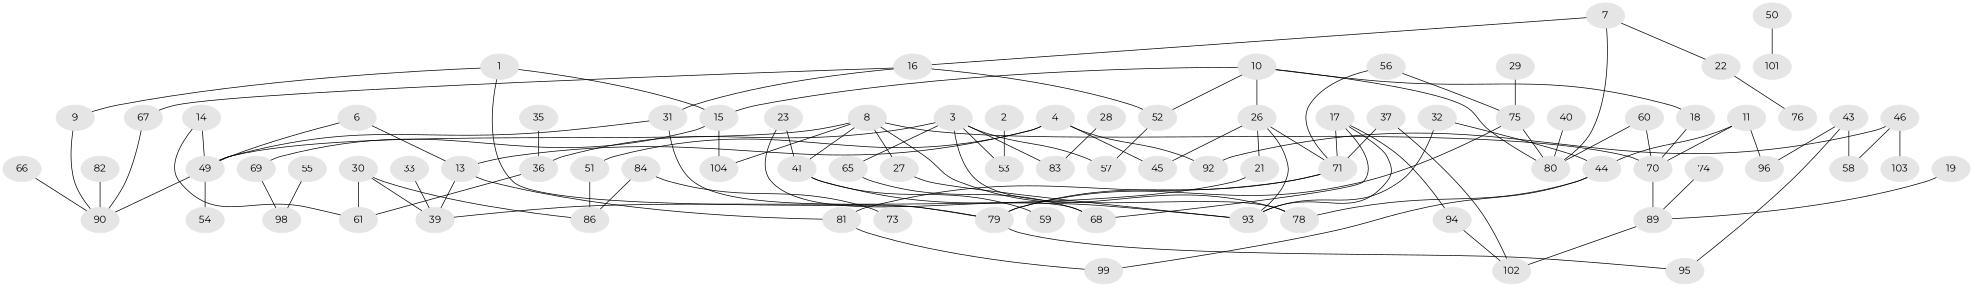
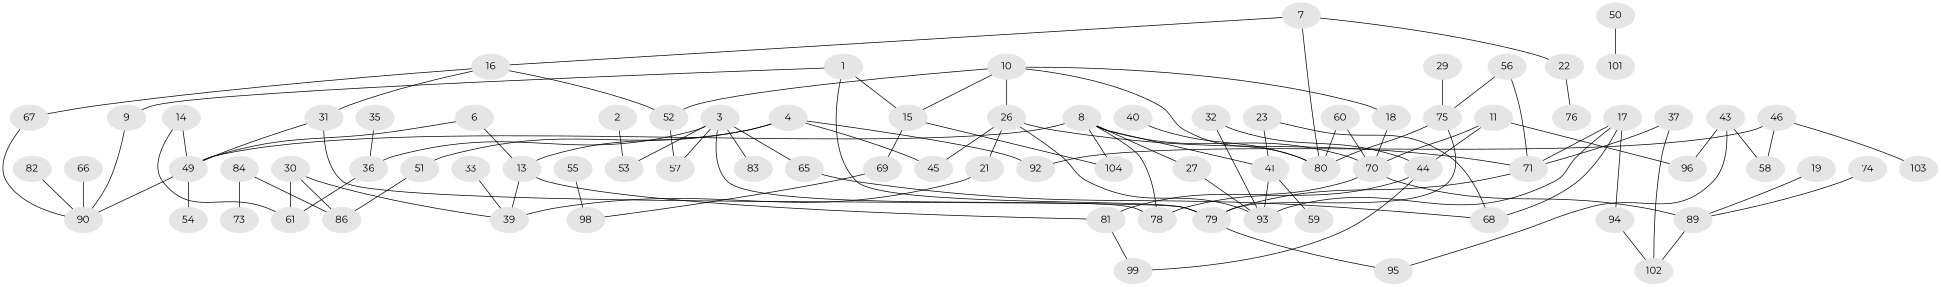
(1106, 118) -> none
(1088, 188) -> (1215, 195)
